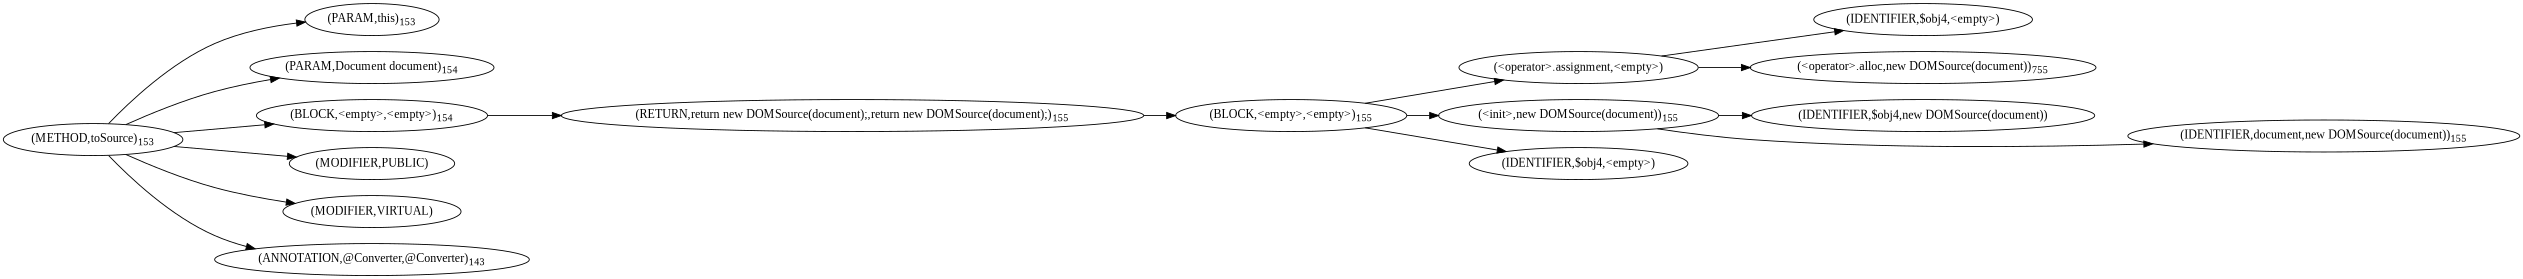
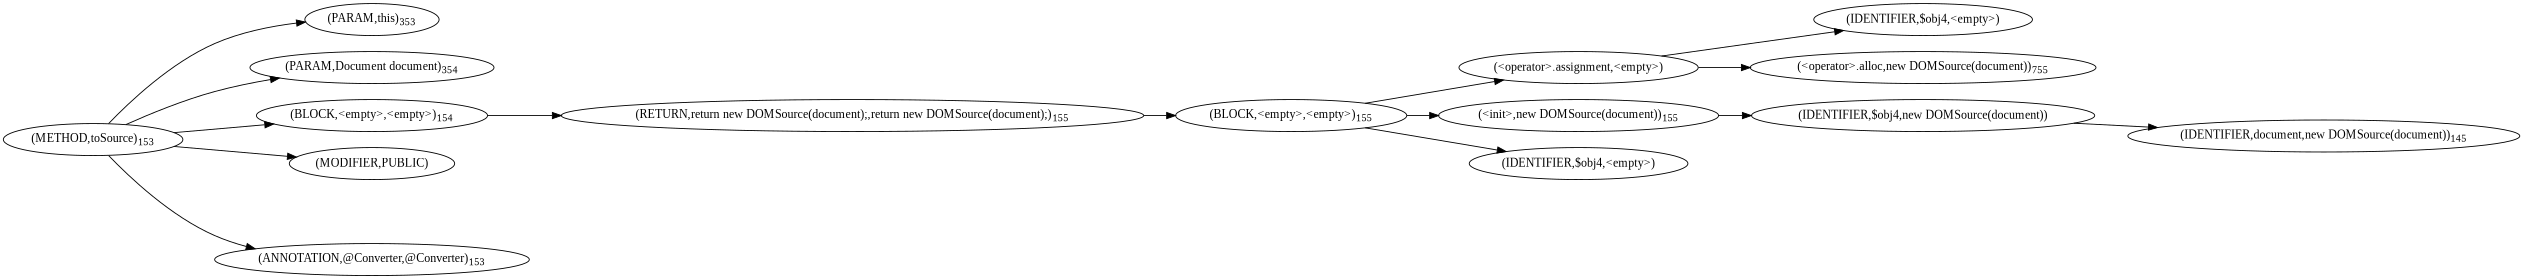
(408, 18) -> (408, 18)
(450, 66) -> (450, 66)
(2459, 135) -> (2459, 135)
(1900, 146) -> (2111, 125)
(372, 212) -> none
(477, 258) -> (477, 258)
